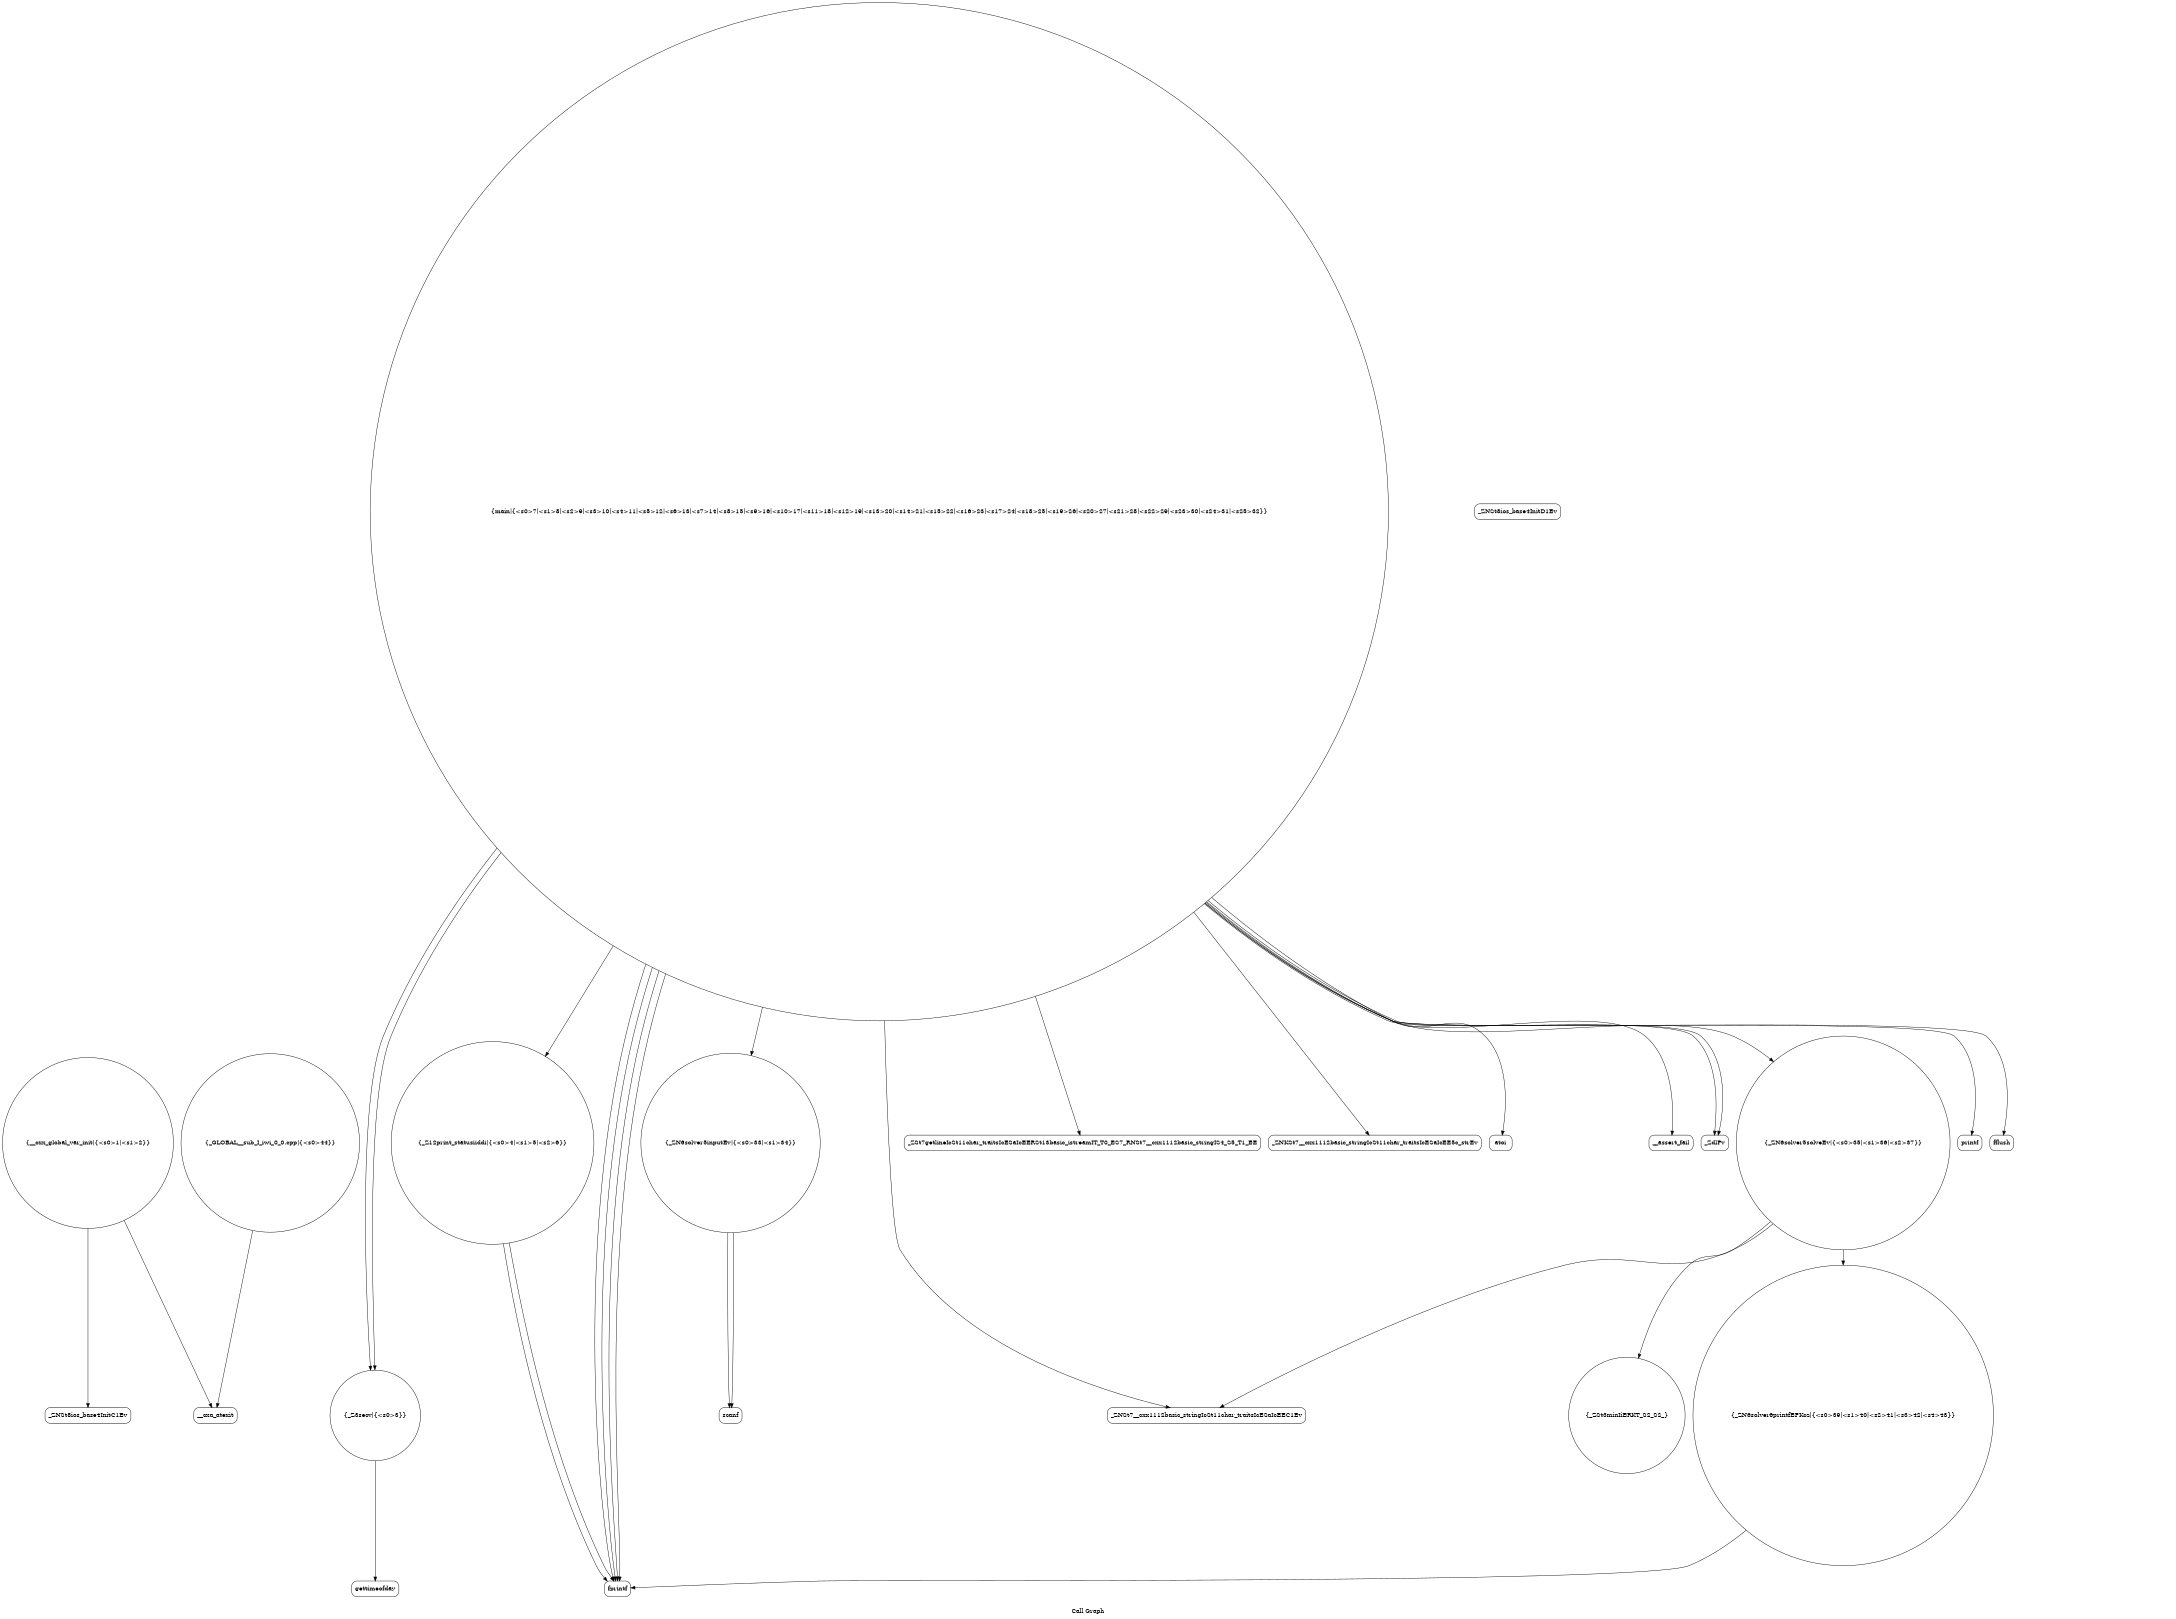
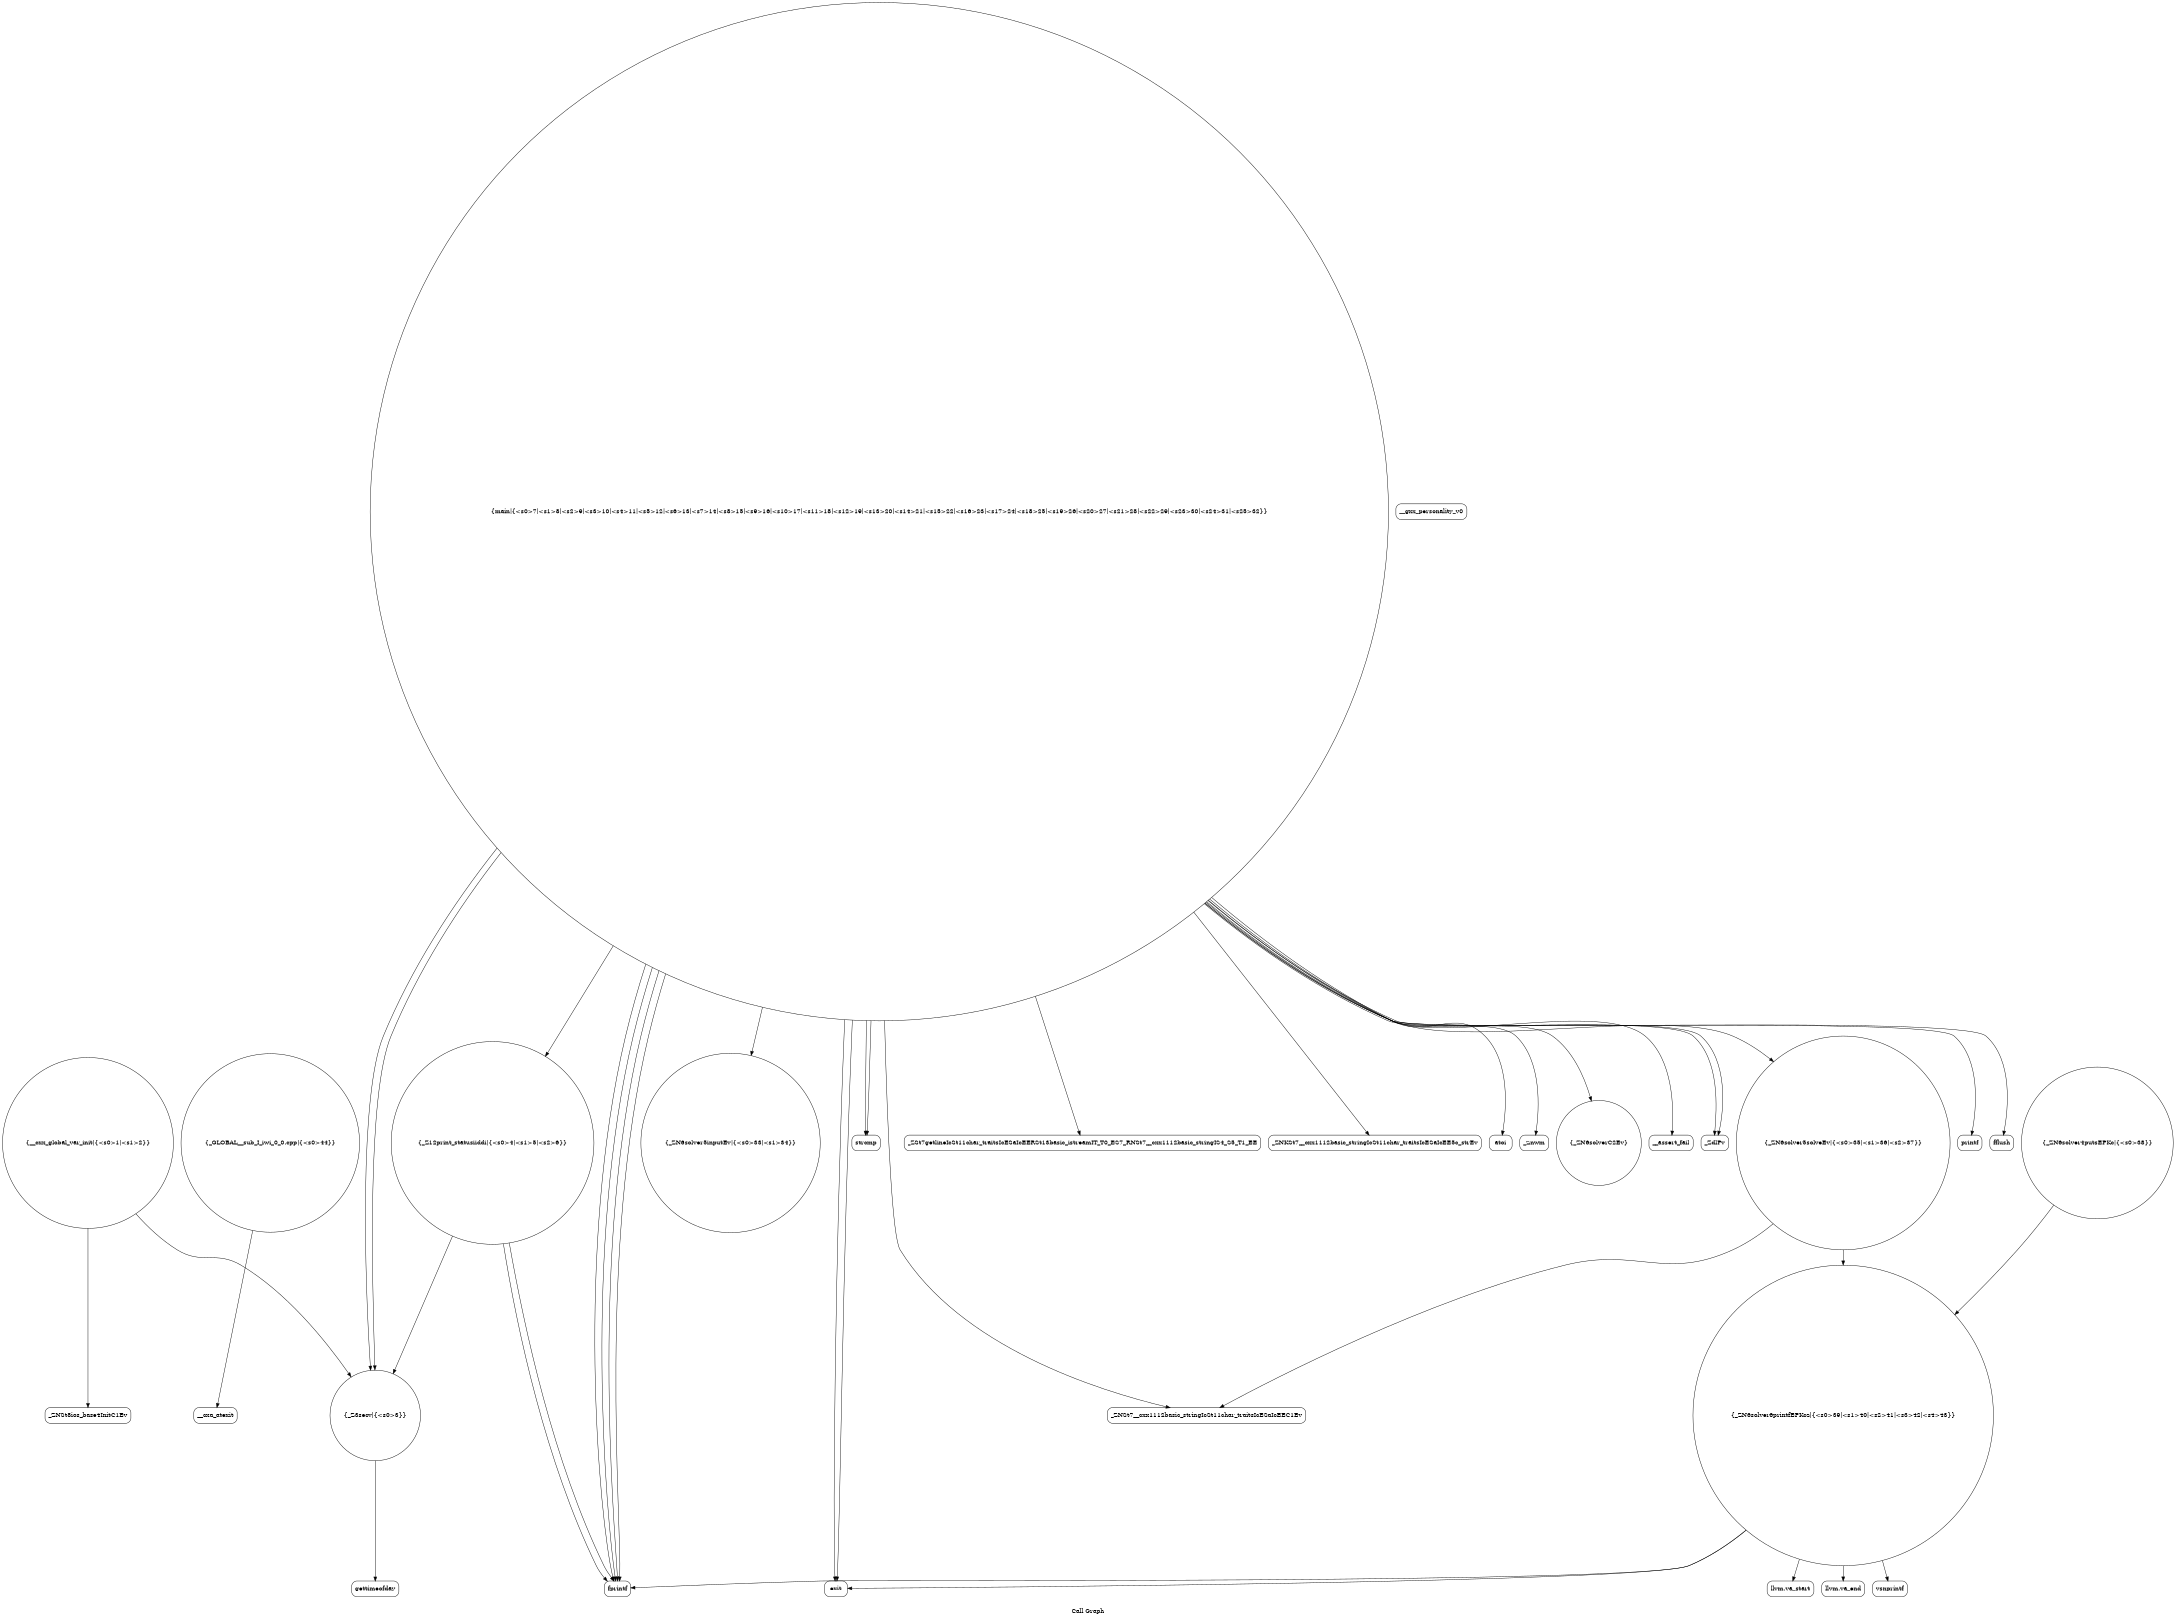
none -> (1431, 512)
(1518, 512) -> none
none -> (866, 1143)
none -> (1534, 1143)
none -> (1599, 1143)
none -> (2097, 1143)
none -> (424, 1303)
(167, 1312) -> (254, 1274)
(731, 1415) -> none
(1627, 1415) -> none
none -> (836, 1589)
none -> (1791, 1589)
none -> (1843, 1589)
none -> (1890, 1589)
